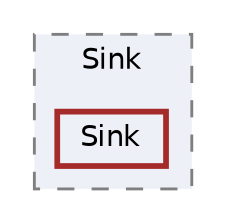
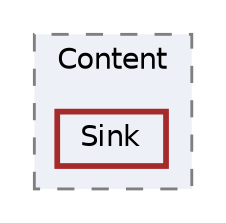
(113, 62) -> (113, 62)
